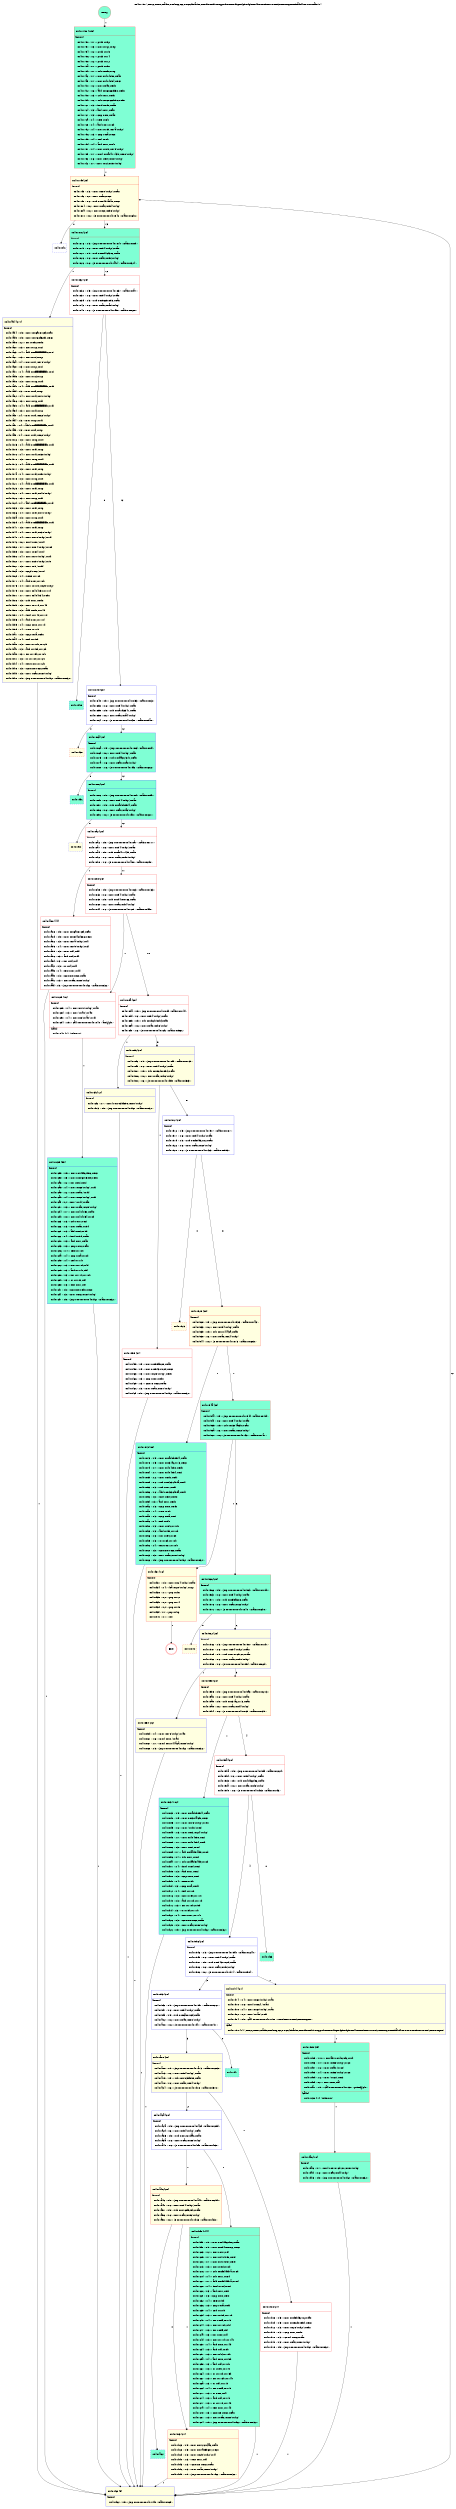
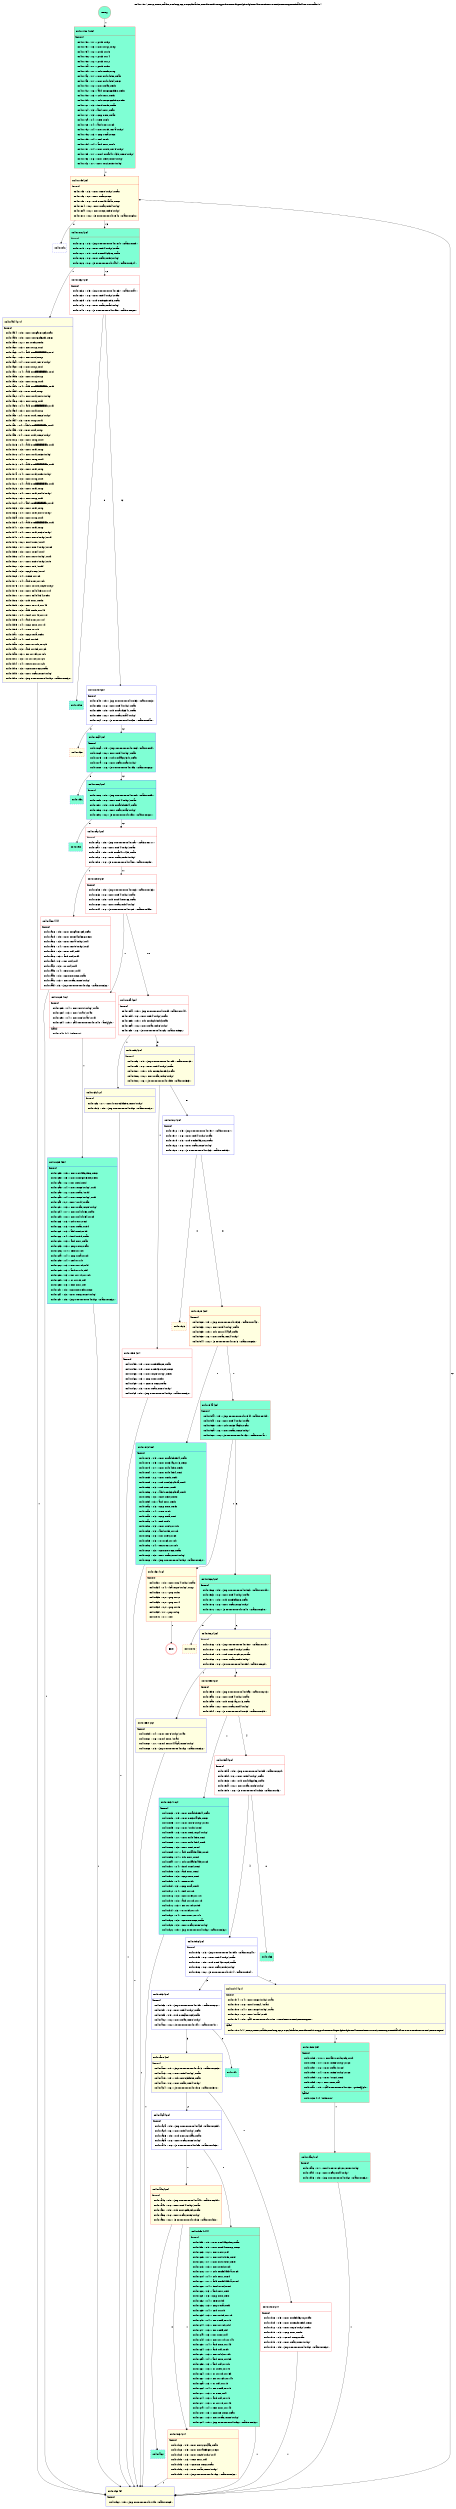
(121, 822) -> (121, 823)
(76, 847) -> (76, 847)
